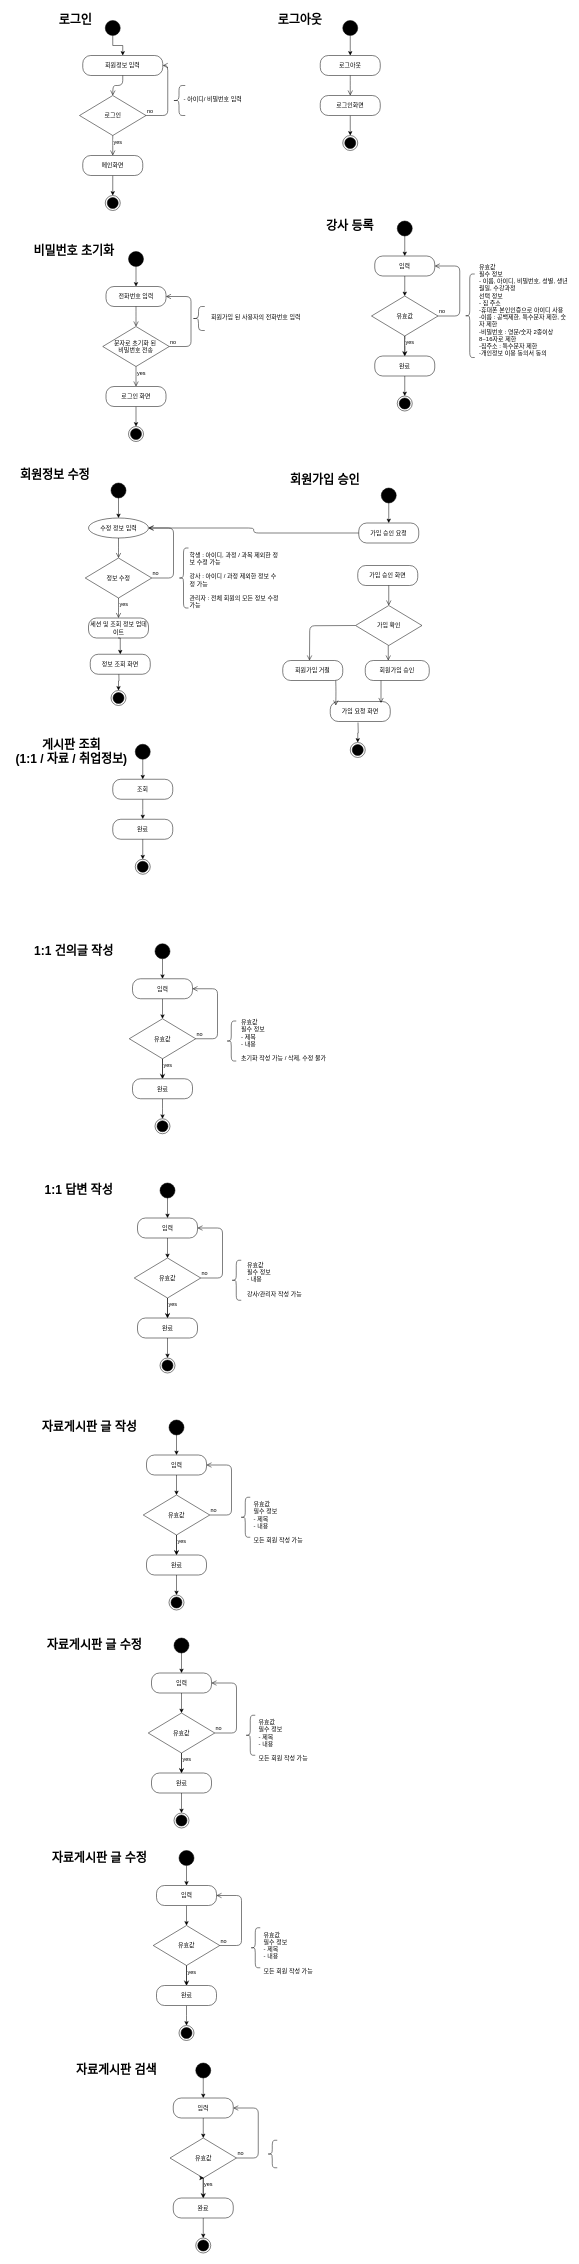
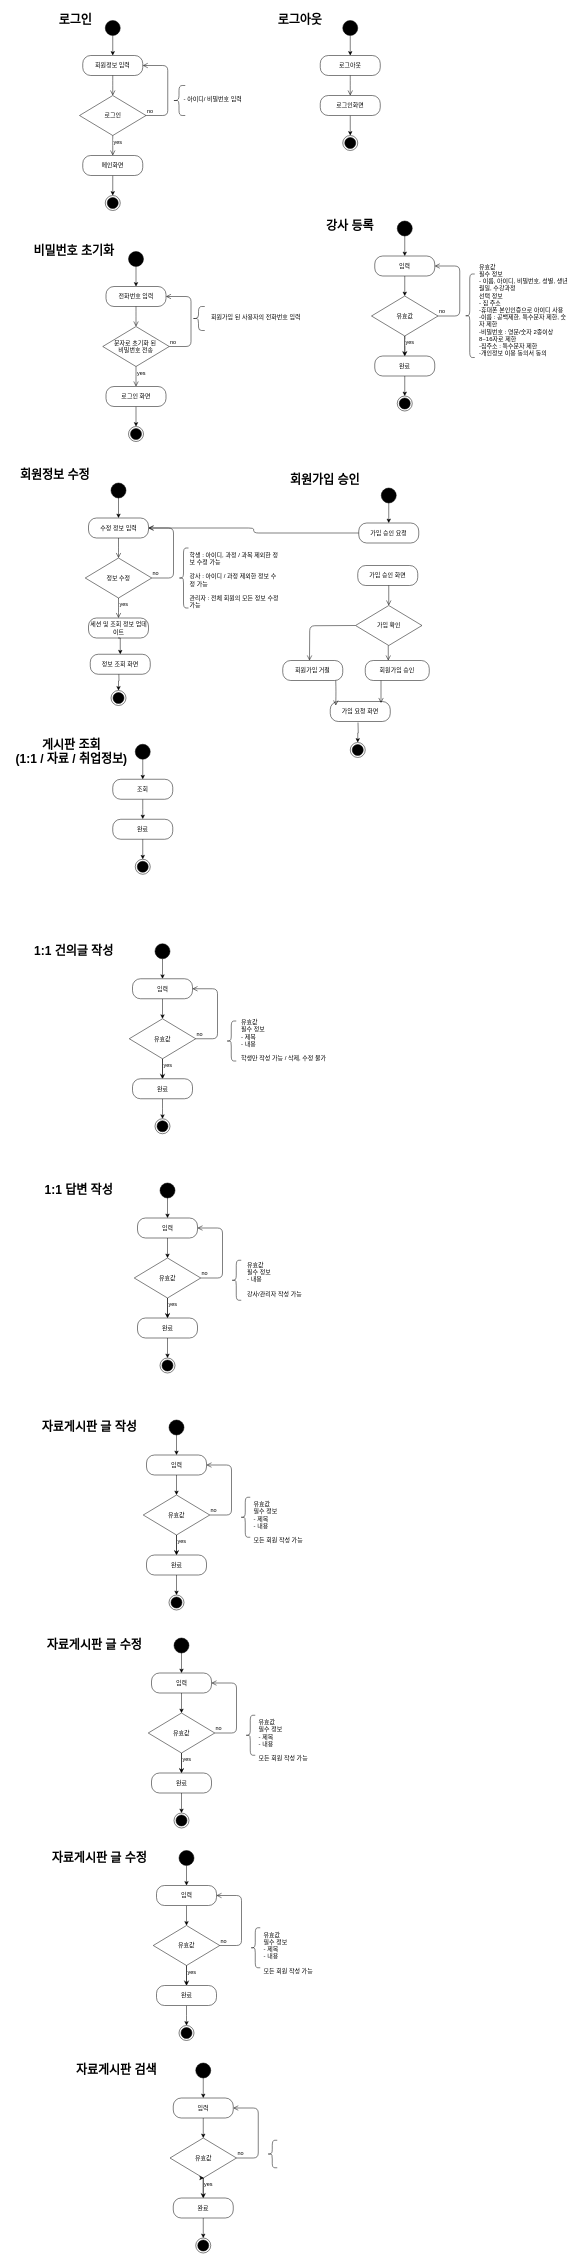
(123, 65) -> (113, 65)
(119, 528) -> (119, 528)
(286, 1040) -> (286, 1040)
